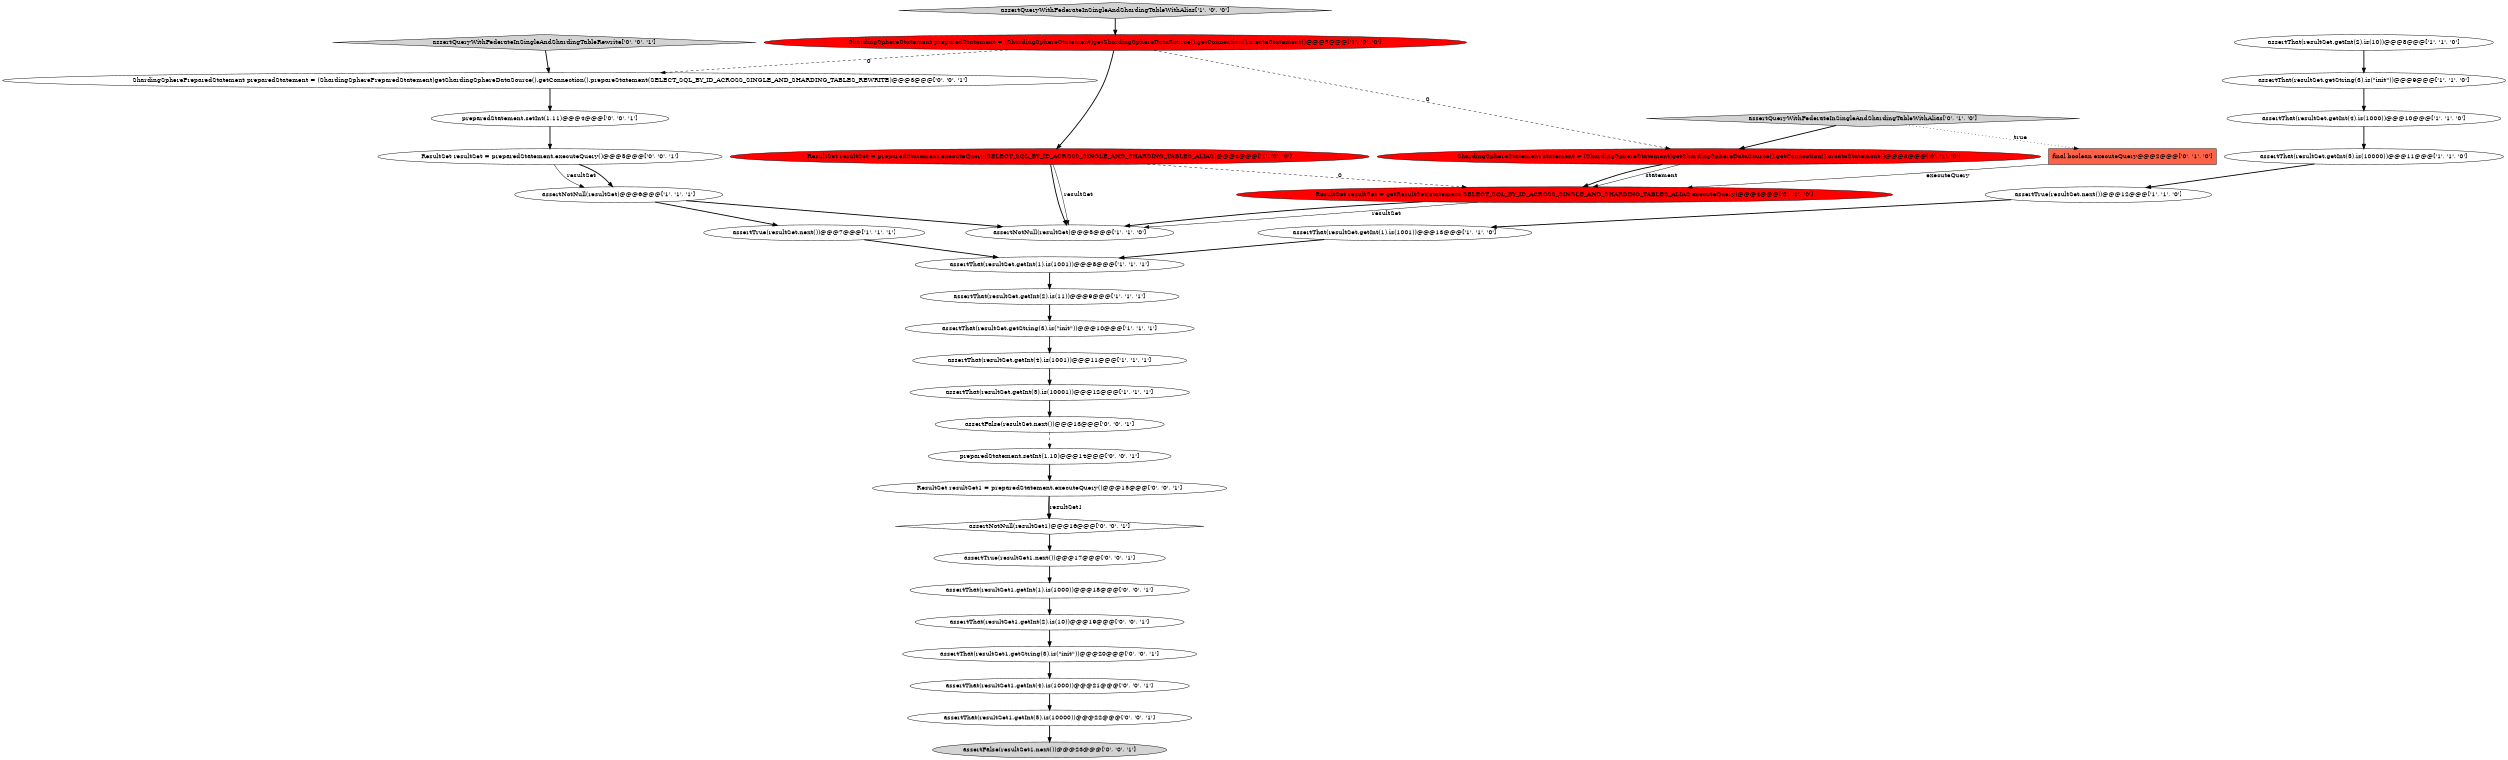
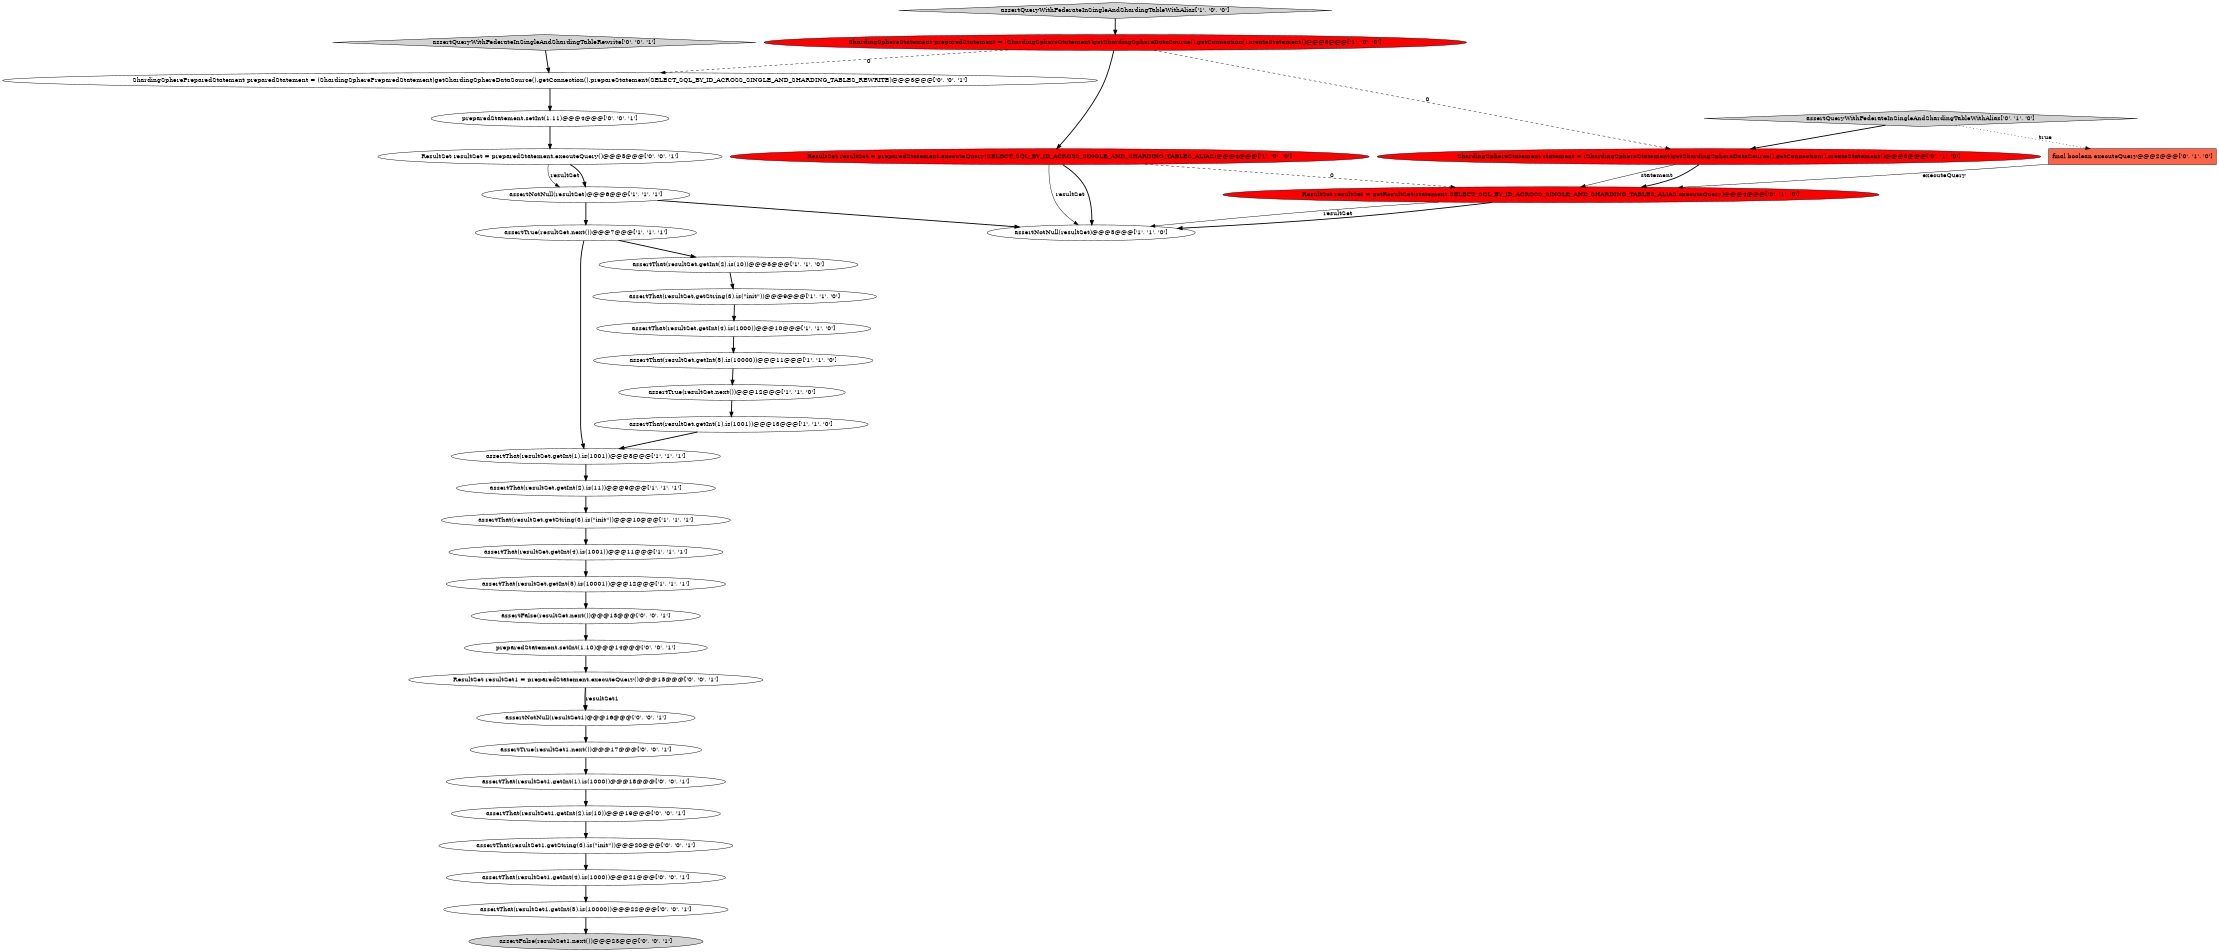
none -> (655, 248)
(1050, 438) -> (586, 630)
(1050, 526) -> (586, 718)
